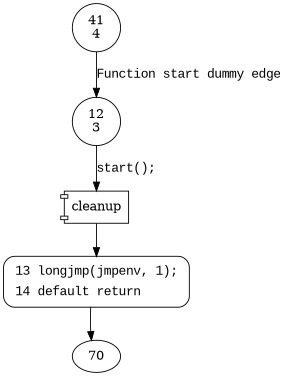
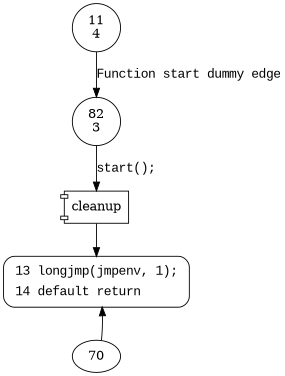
(96, 28) -> (96, 28)
(96, 121) -> (96, 121)
(90, 319) -> (102, 328)
